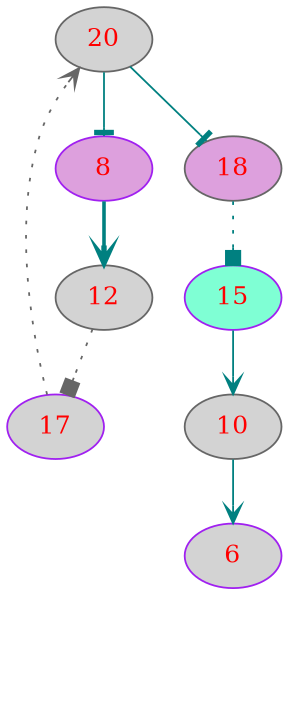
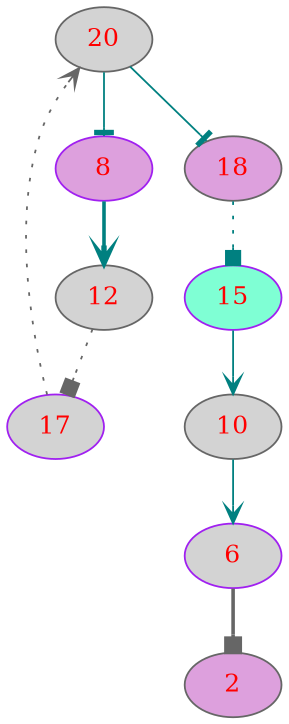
none -> (233, 685)
